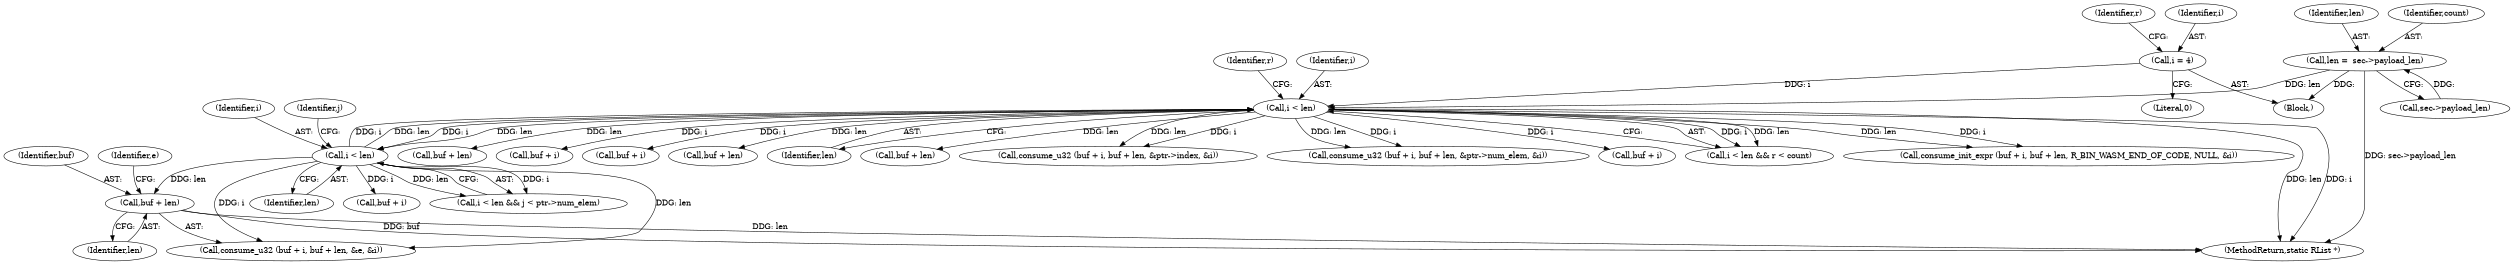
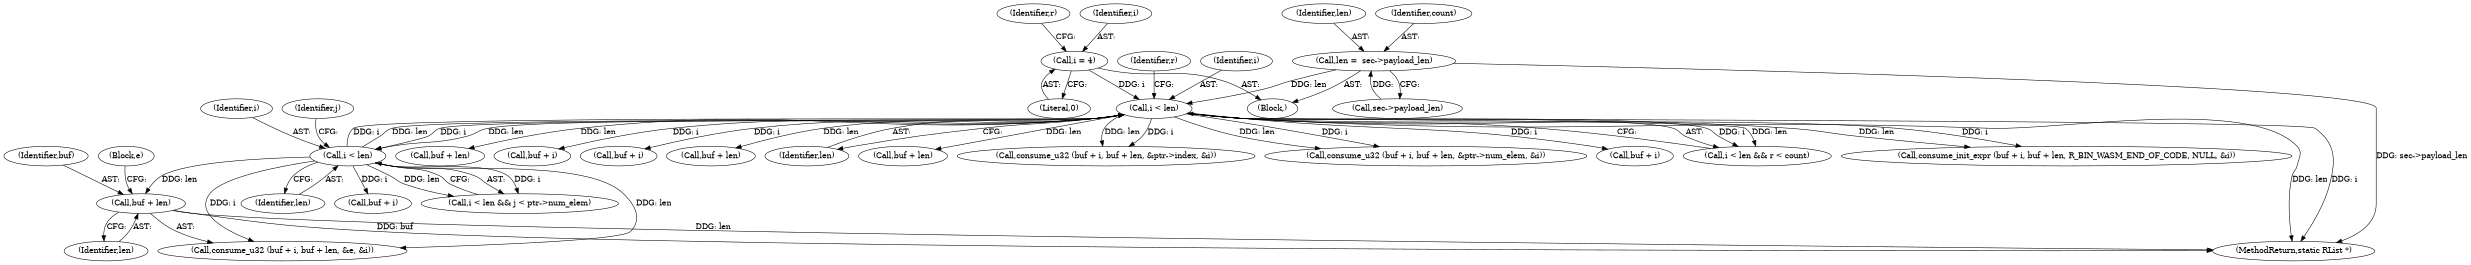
none -> (1041, 85)
(2345, 85) -> (1354, 85)
(135, 156) -> (126, 156)
